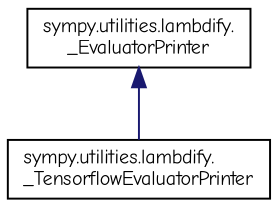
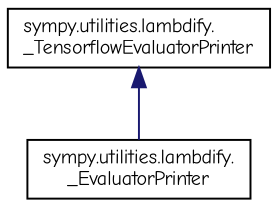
(139, 114) -> (139, 114)
